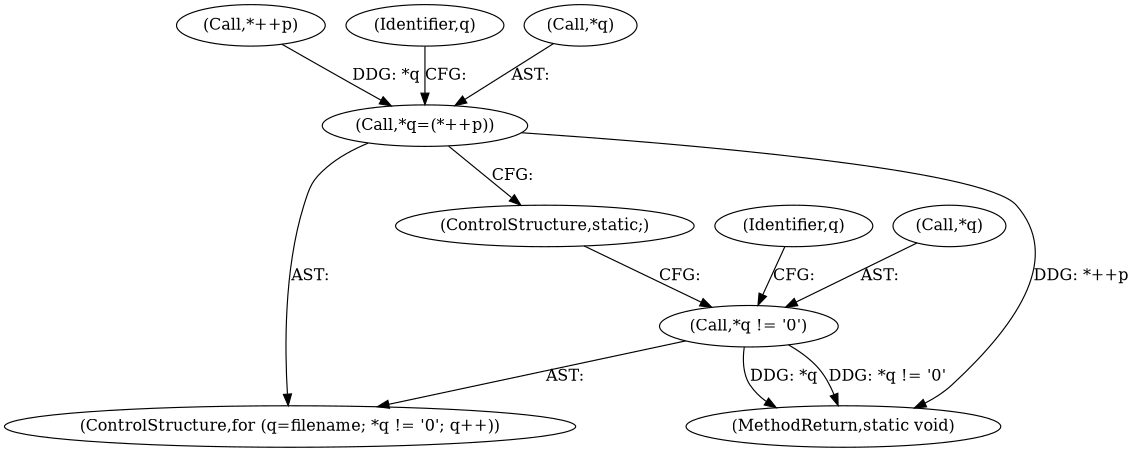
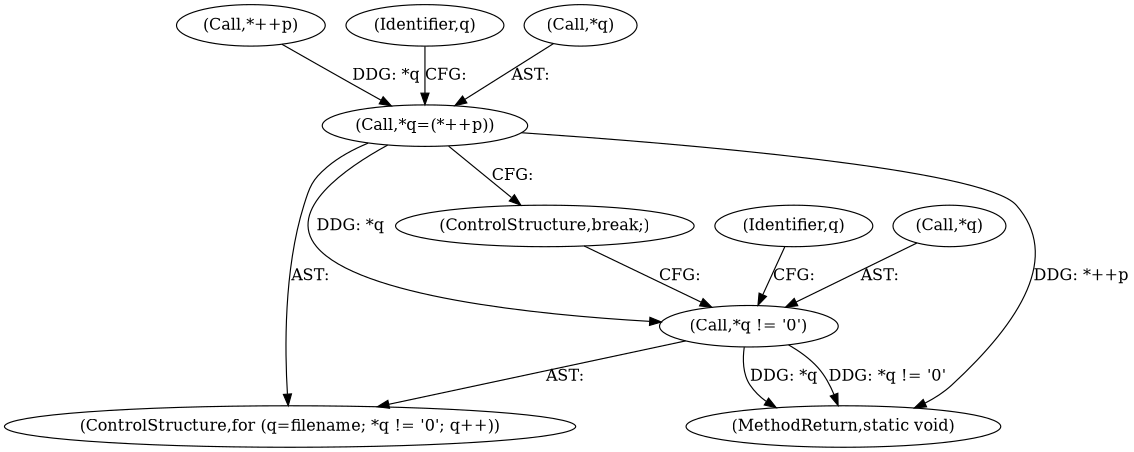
(545, 226) -> (545, 226)
none -> (409, 290)
